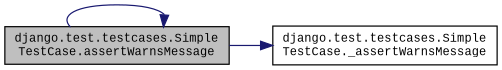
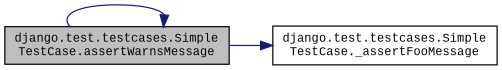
(385, 45) -> (385, 45)
